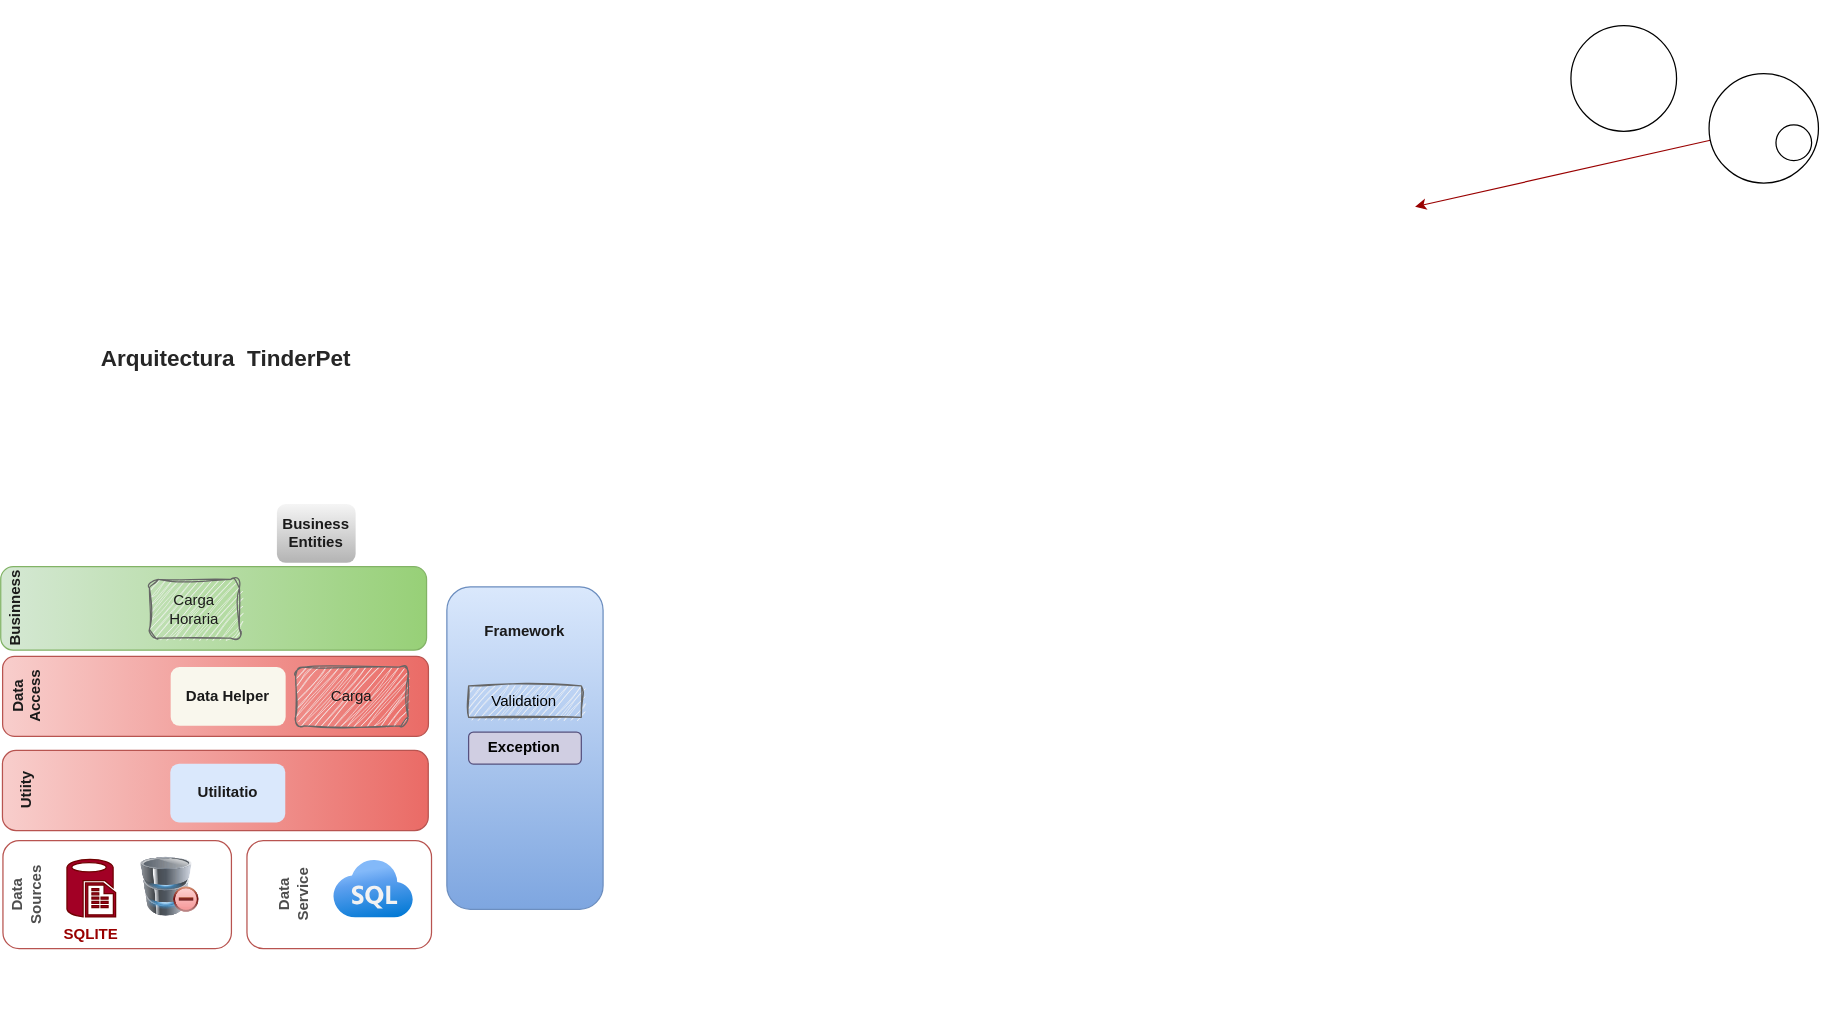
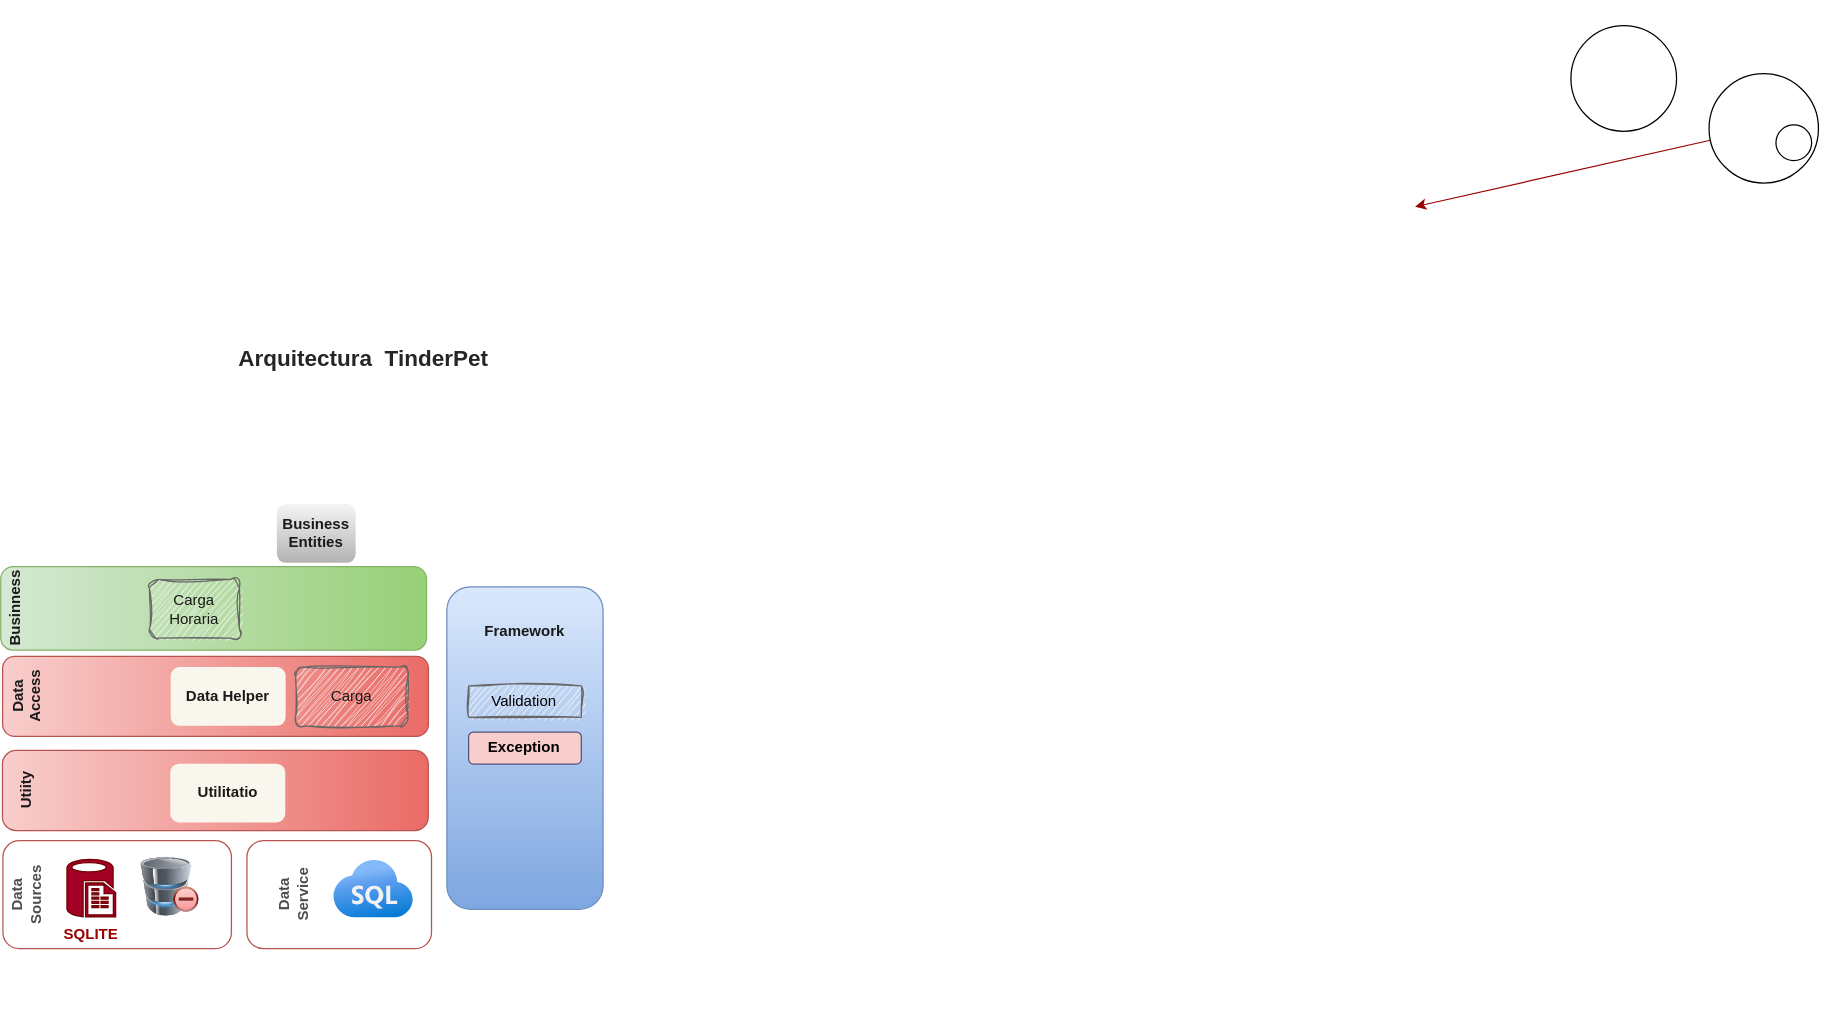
(226, 359) -> (364, 359)
(525, 748) -> (525, 748)
(228, 793) -> (228, 793)
